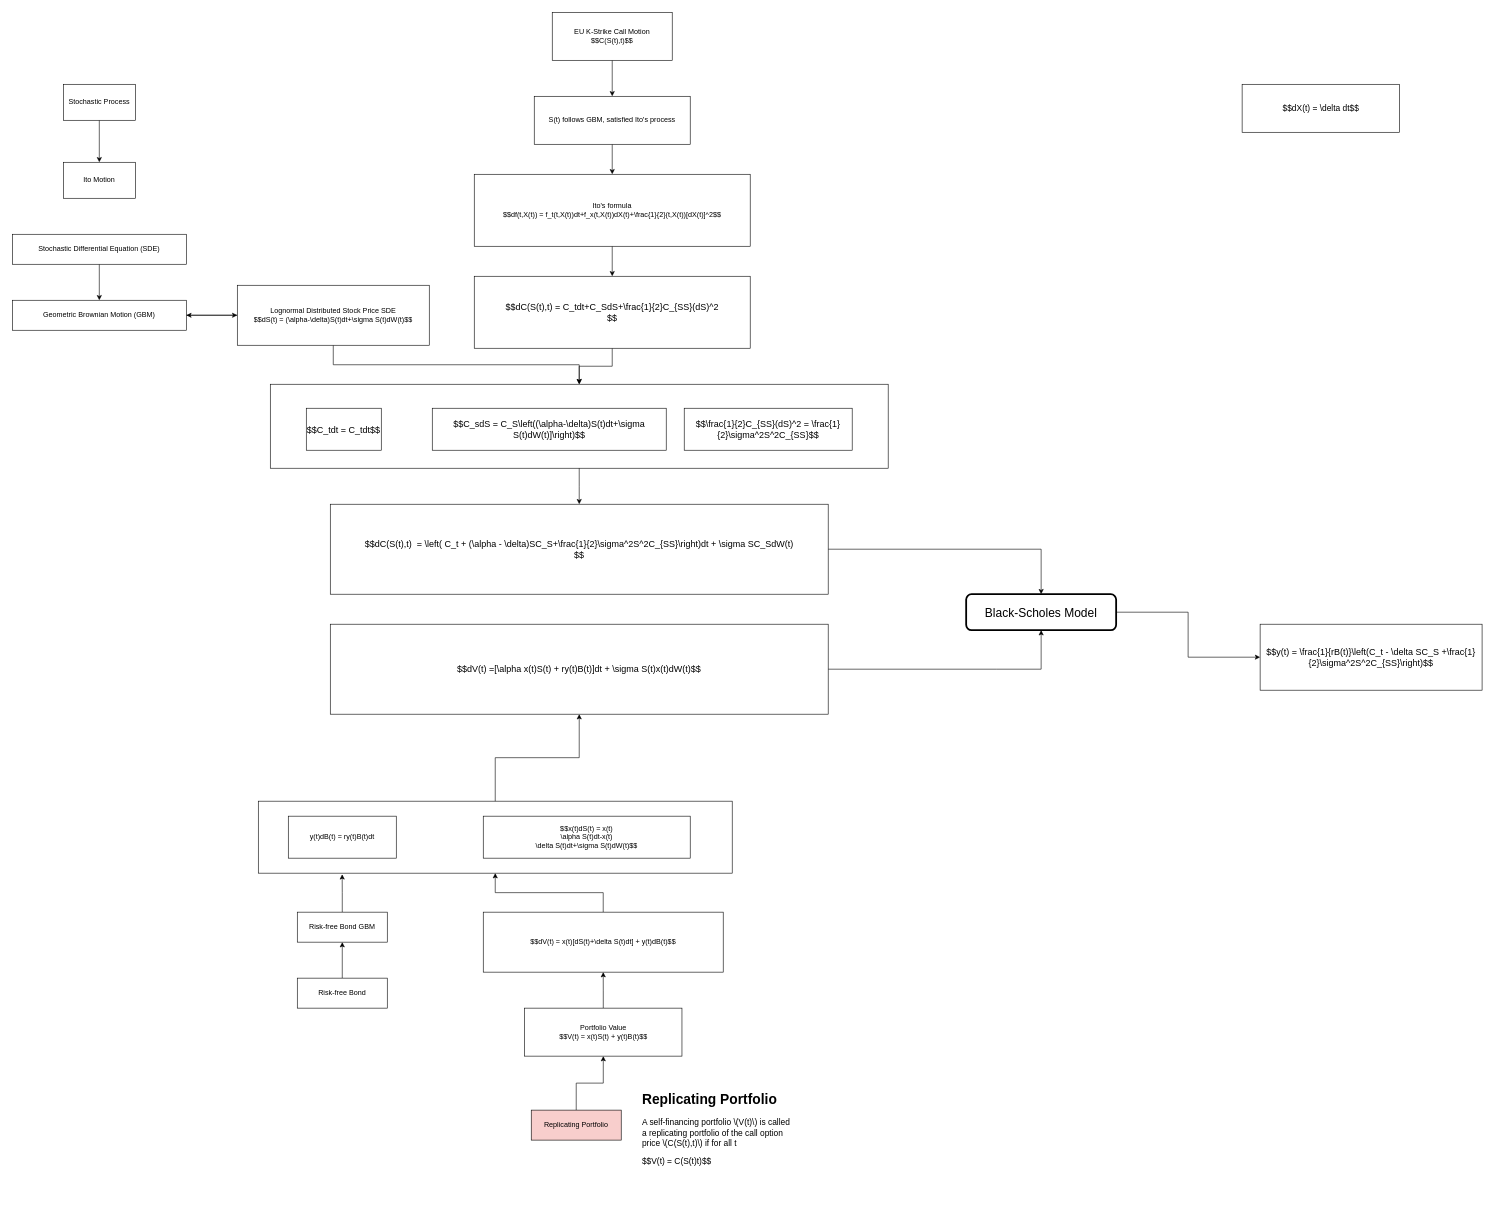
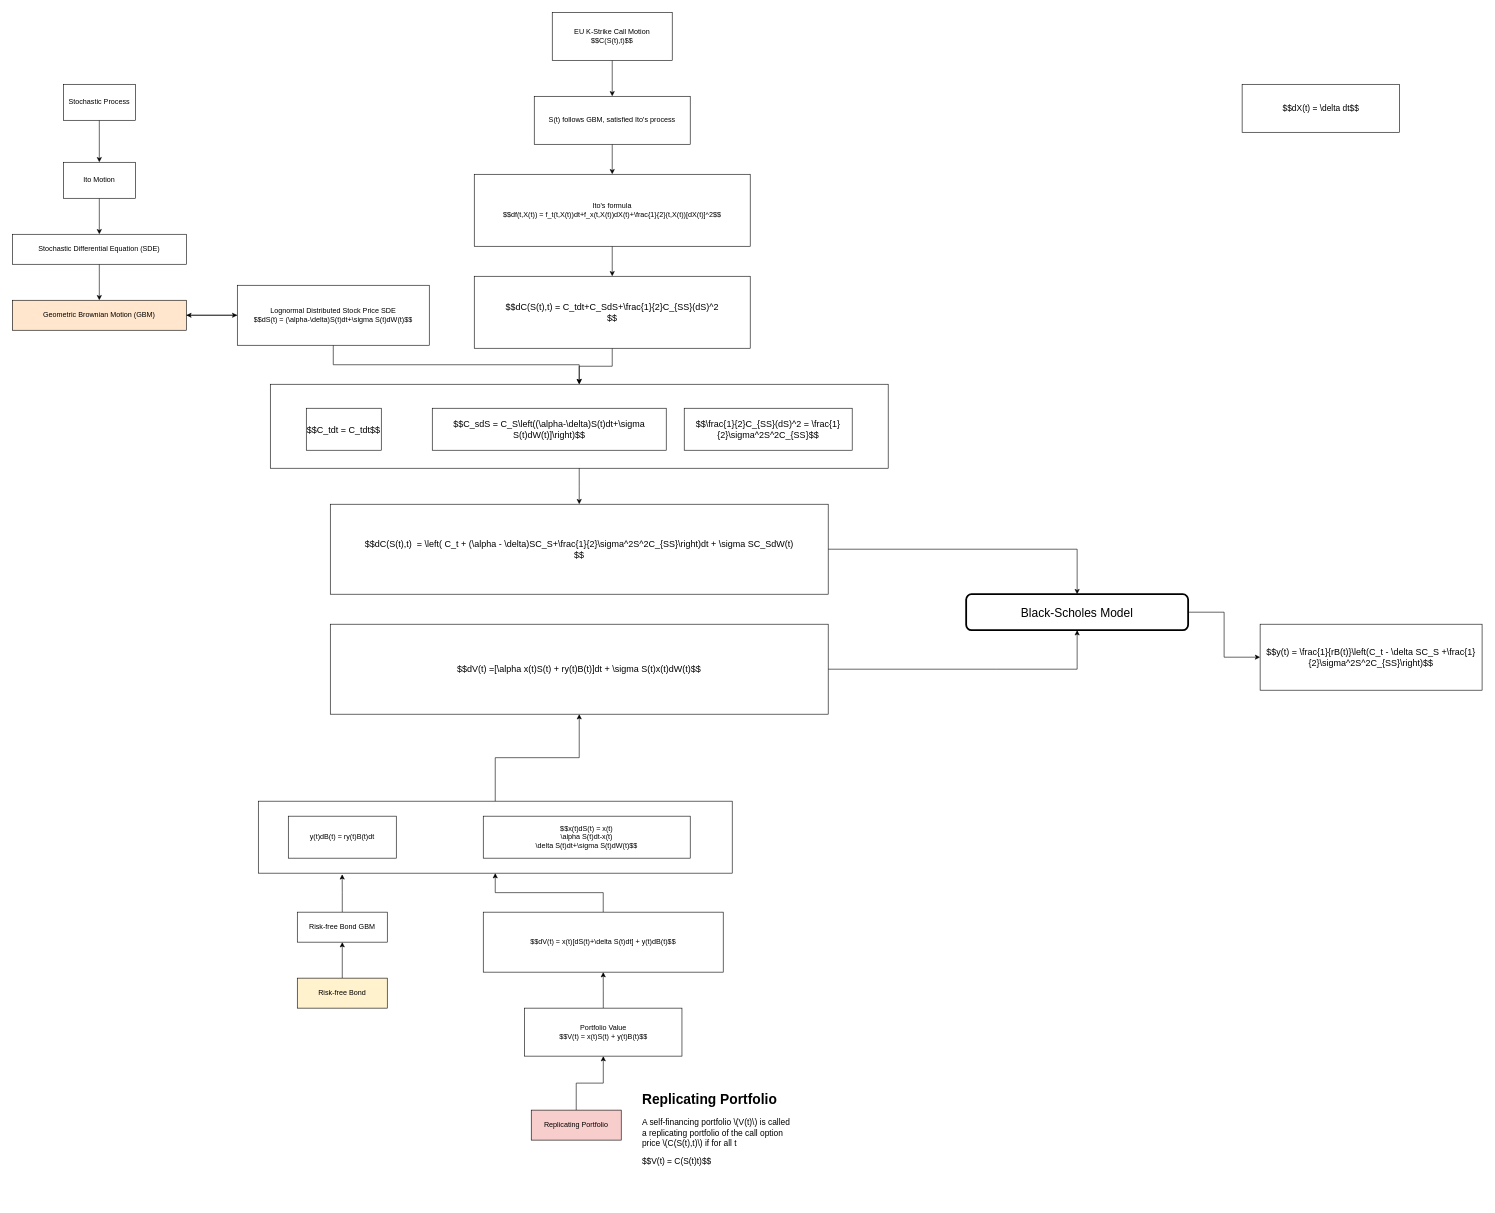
none -> (99, 228)
(99, 315) -> (99, 315)
(1041, 612) -> (1077, 612)
(342, 993) -> (342, 993)
